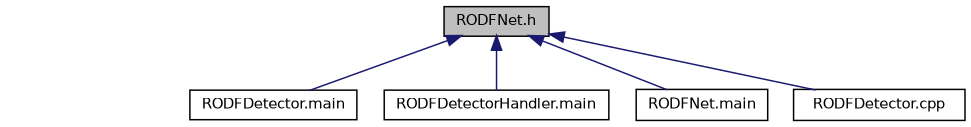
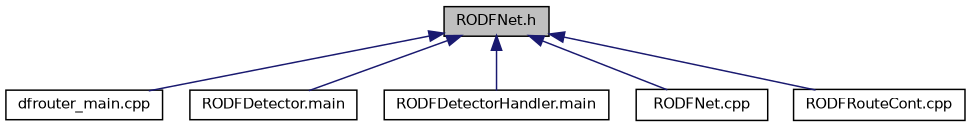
none -> (84, 105)
(702, 105) -> (702, 105)
(879, 105) -> (879, 105)
